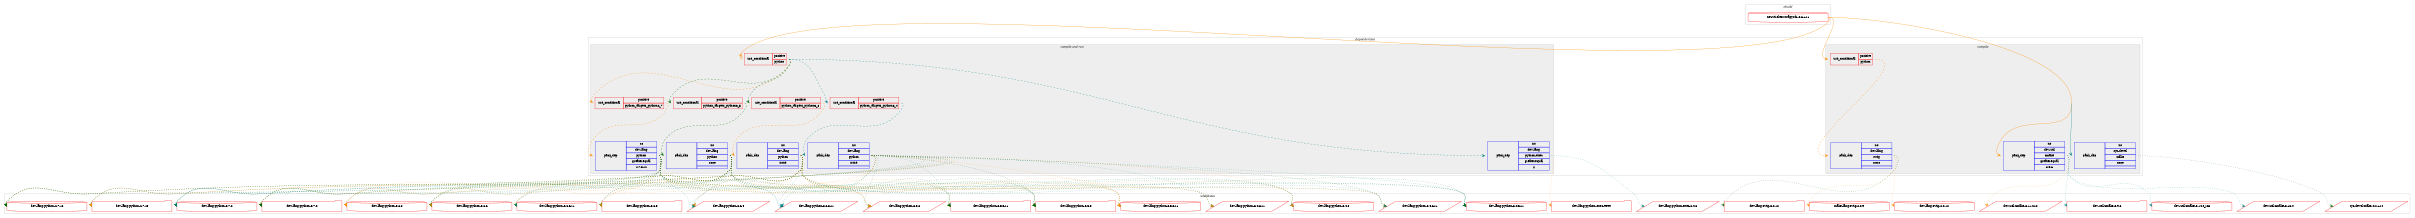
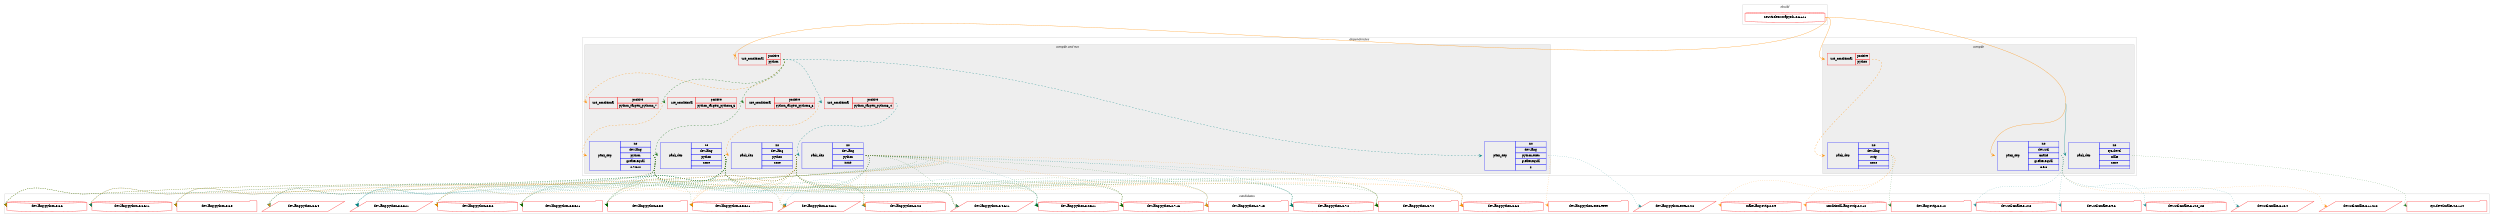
(904, 206) -> (478, 206)
(1934, 206) -> (1846, 206)
none -> (2016, 206)
(2366, 206) -> (2447, 206)
